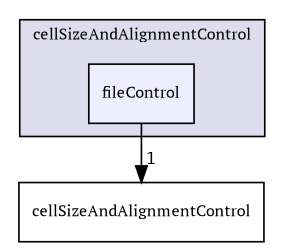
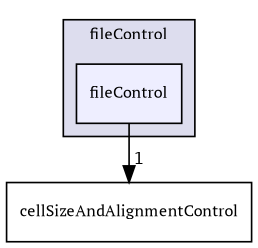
(142, 35) -> (129, 35)
